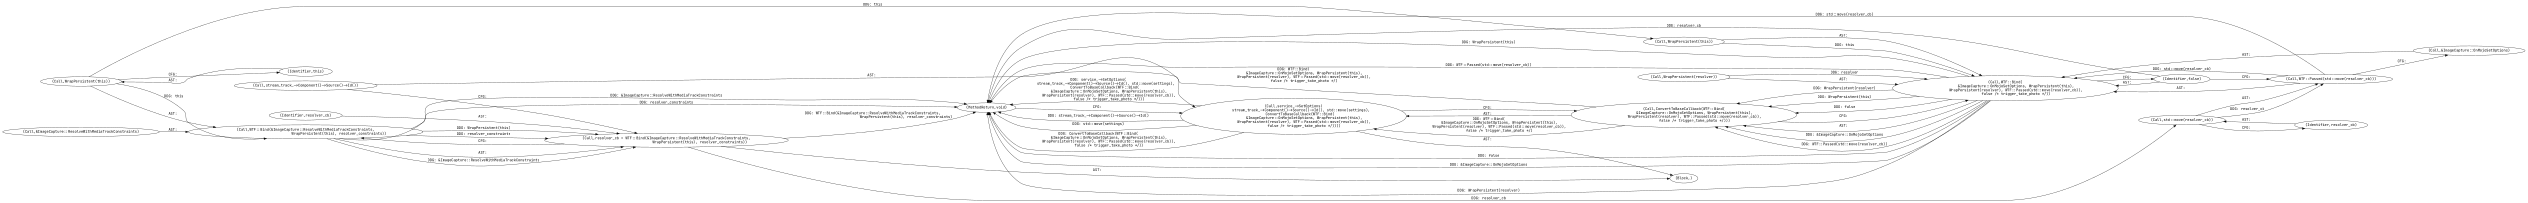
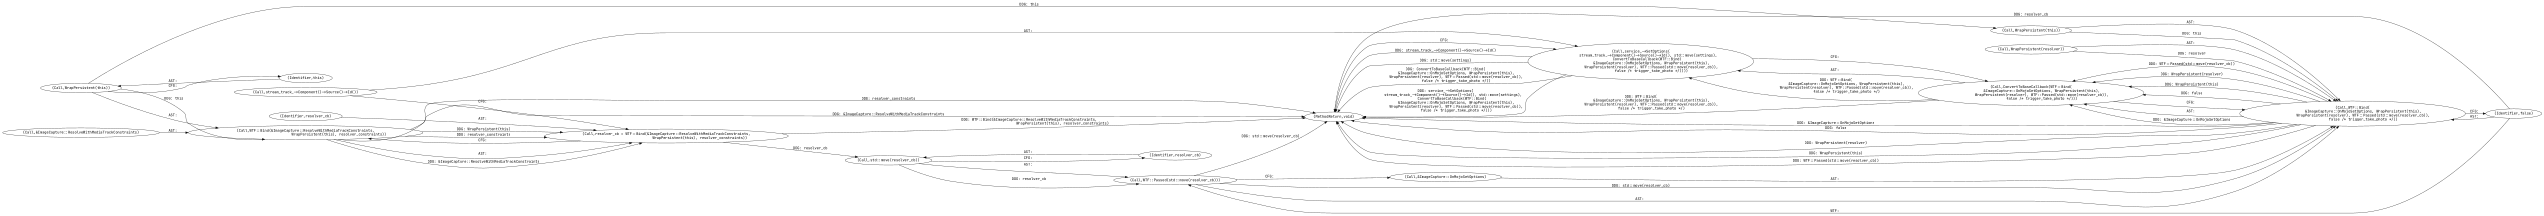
(2247, 77) -> (1836, 211)
(1684, 178) -> none
